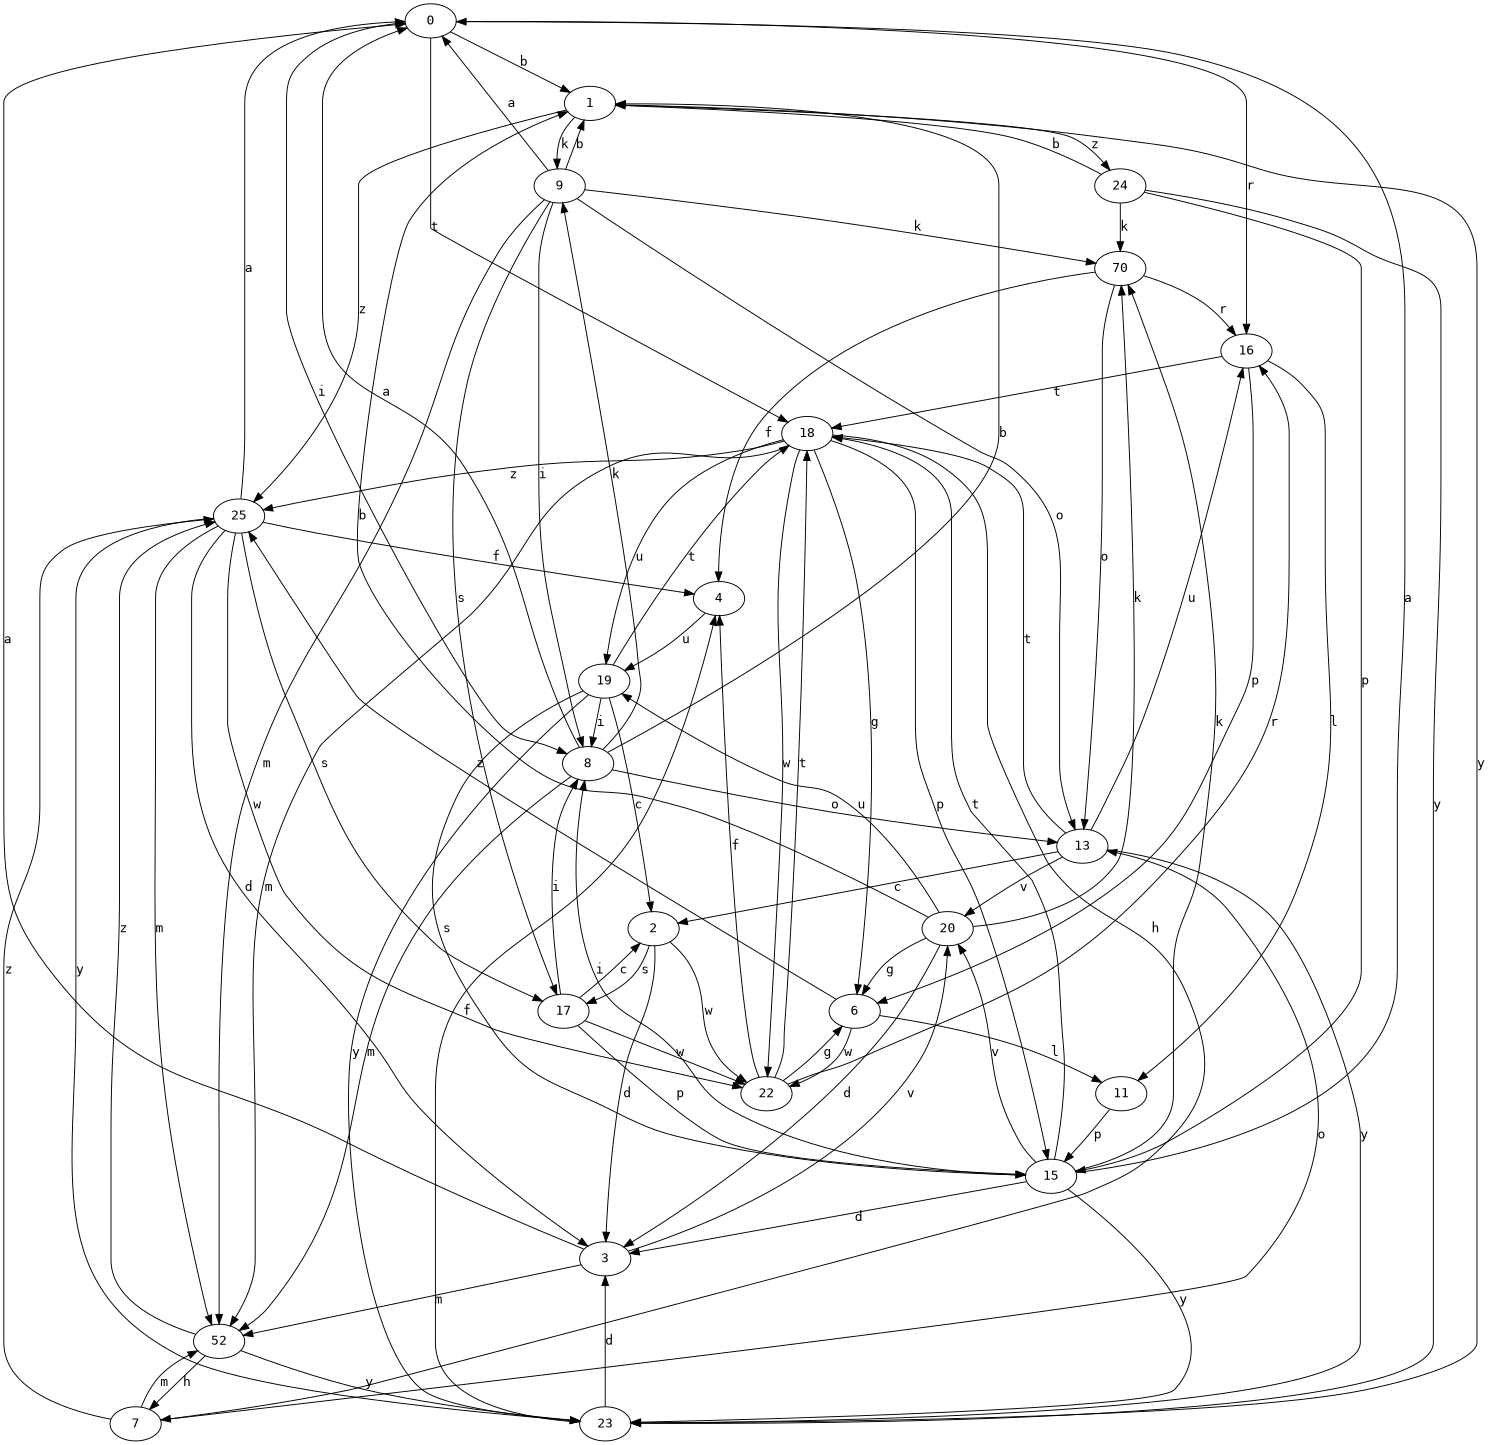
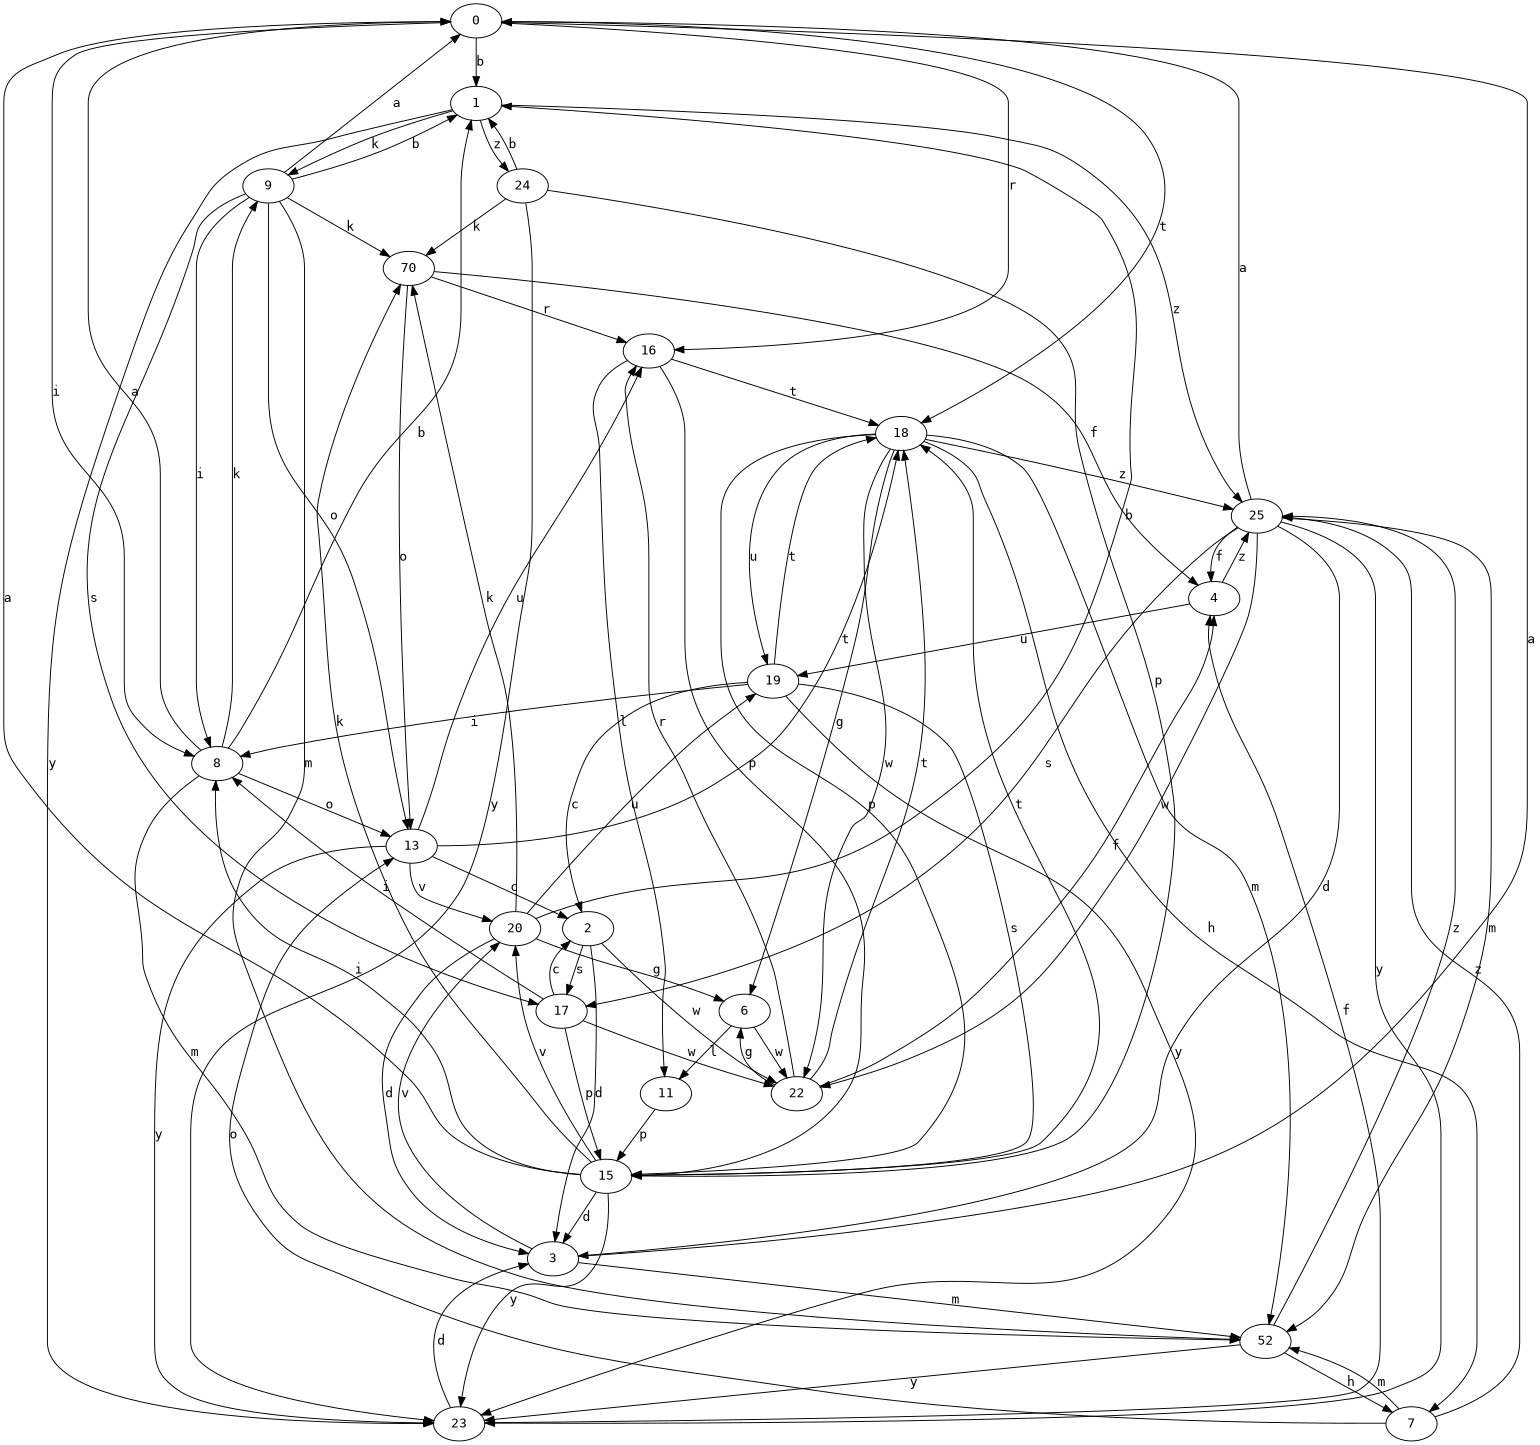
(1200, 787) -> (785, 813)
(514, 803) -> (1233, 562)
